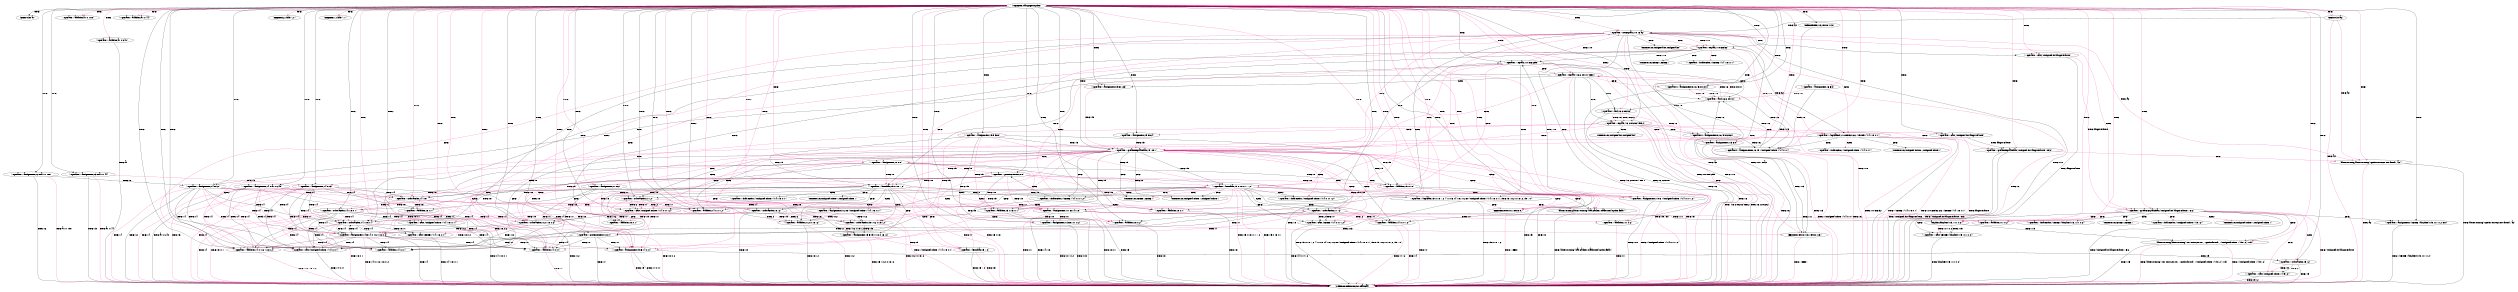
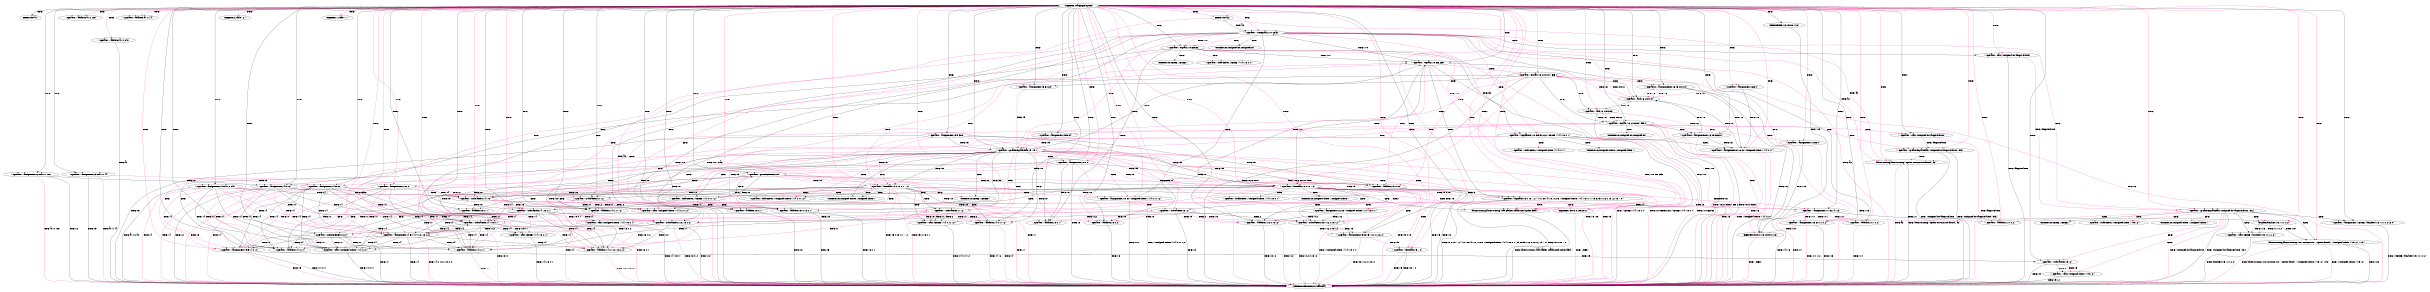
(1574, 48) -> (1345, 48)
(2056, 223) -> none
